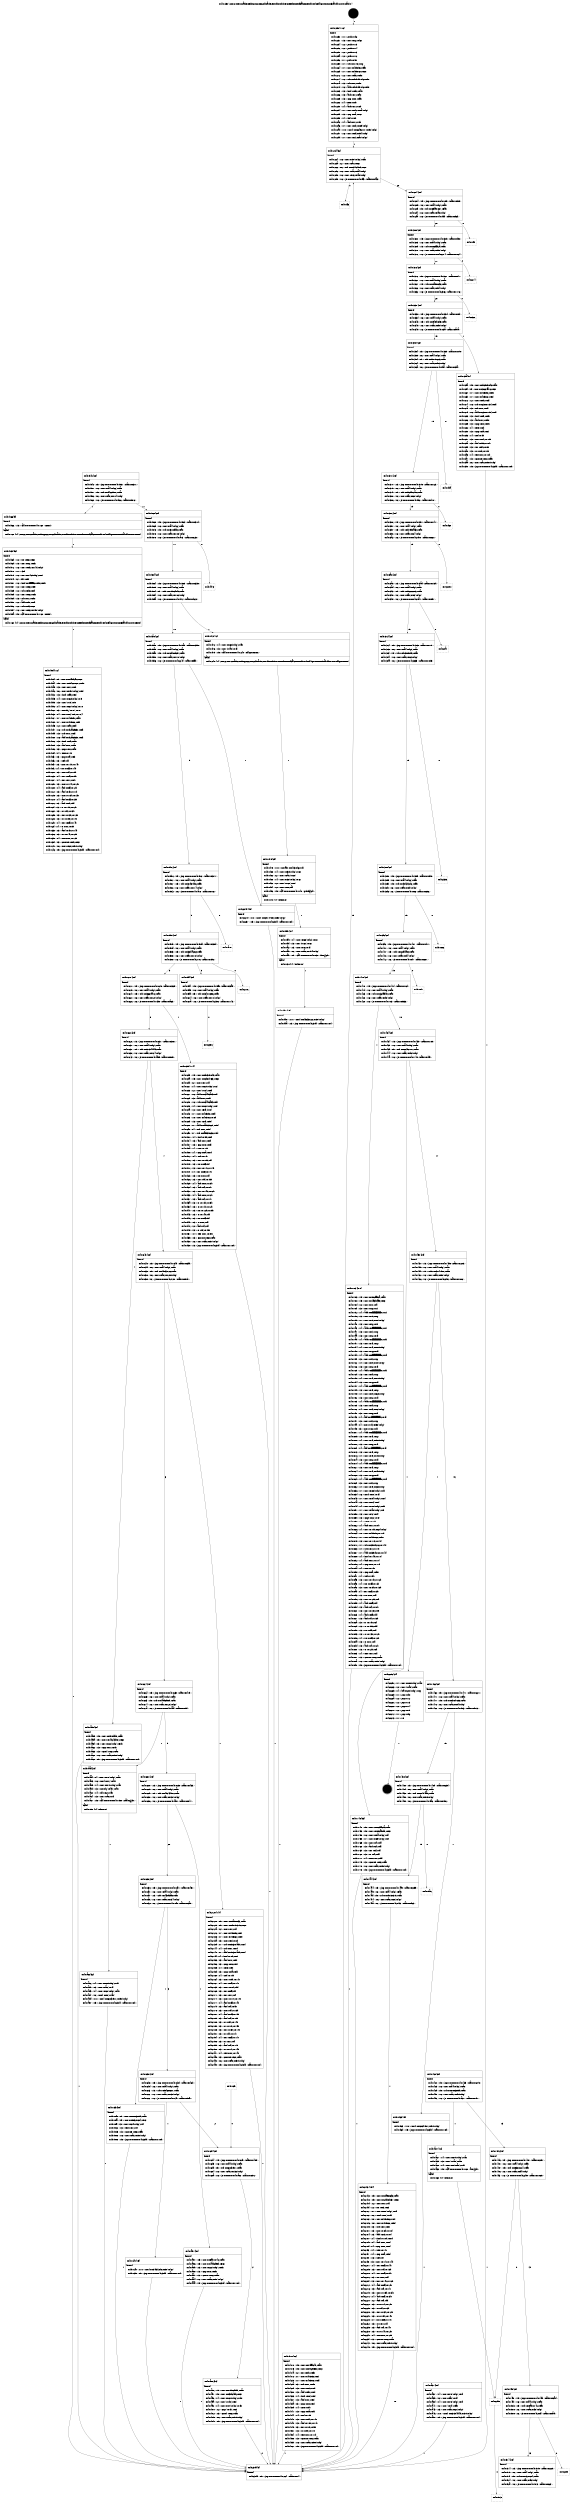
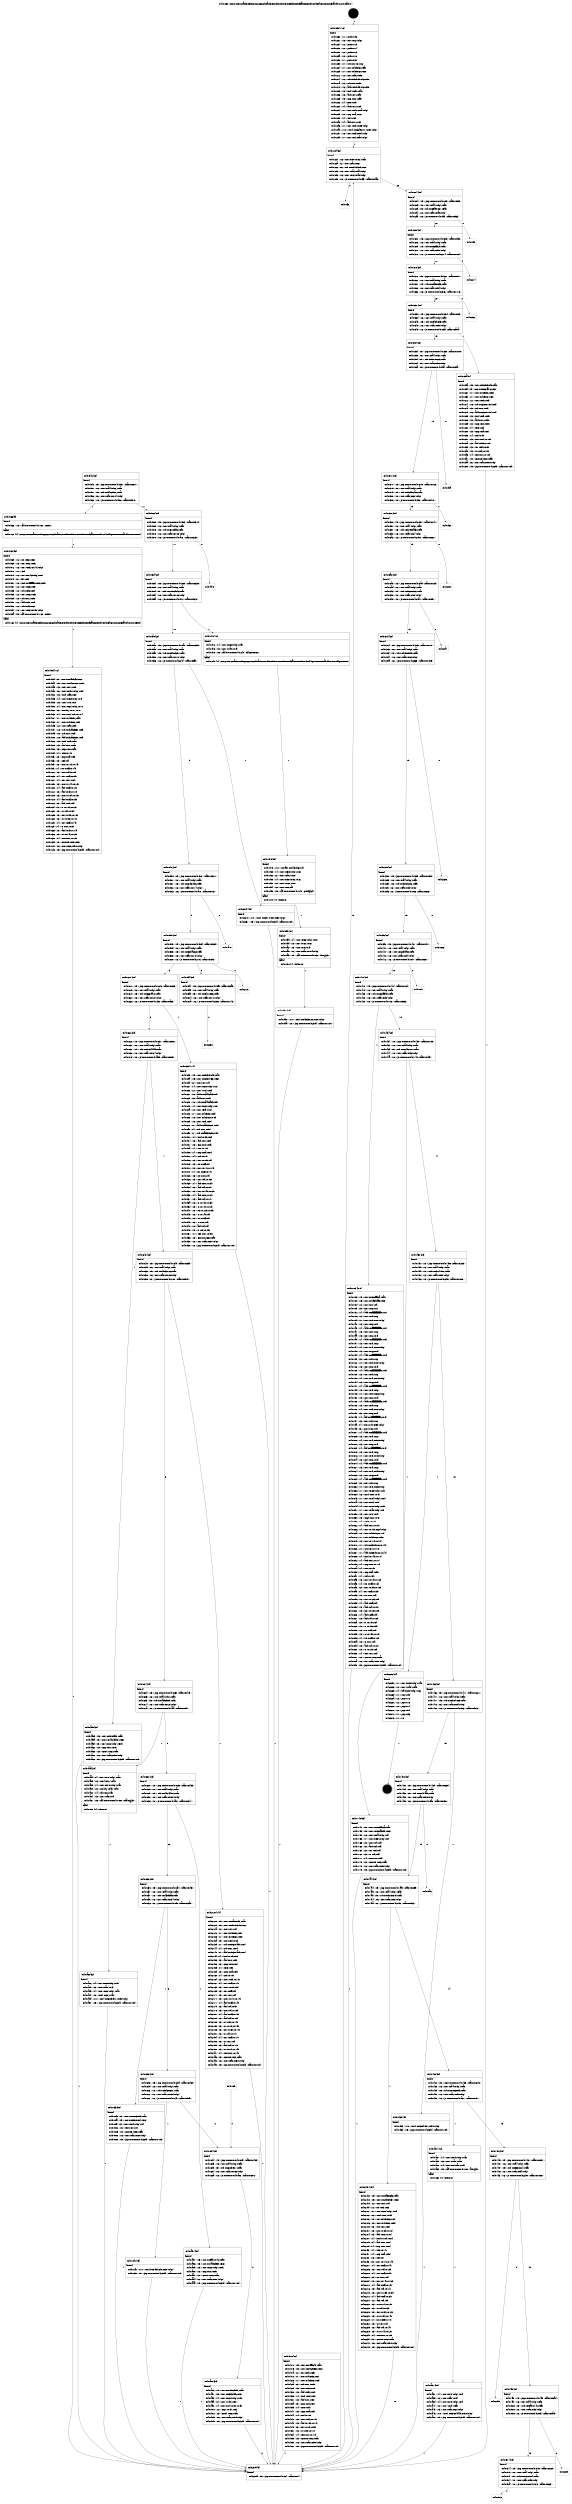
none -> (422, 1988)
(476, 2289) -> (453, 2281)
(495, 2449) -> (505, 2491)
